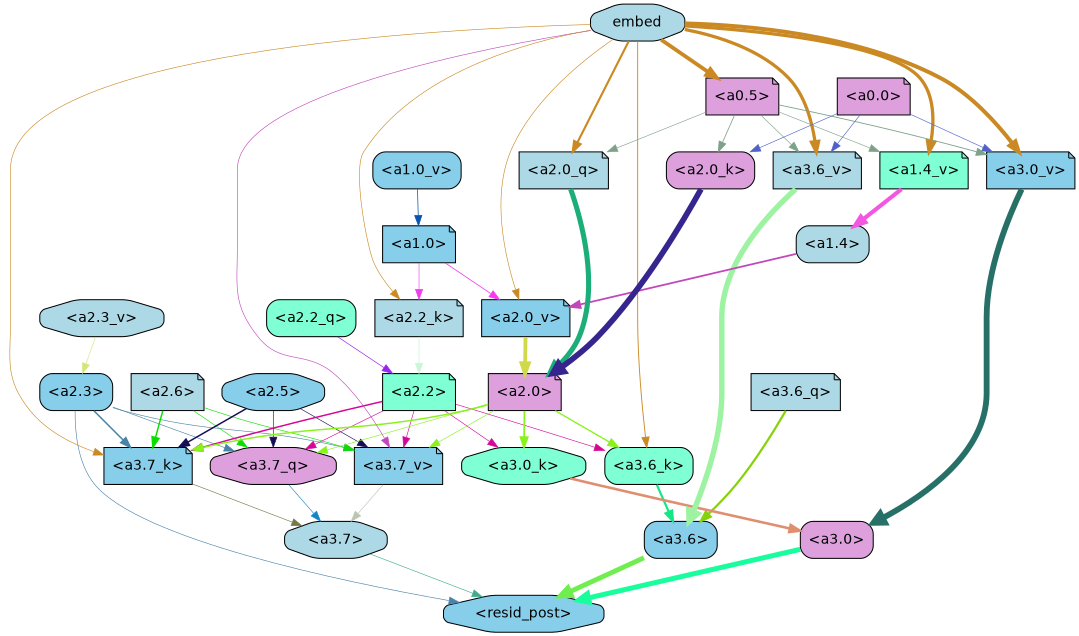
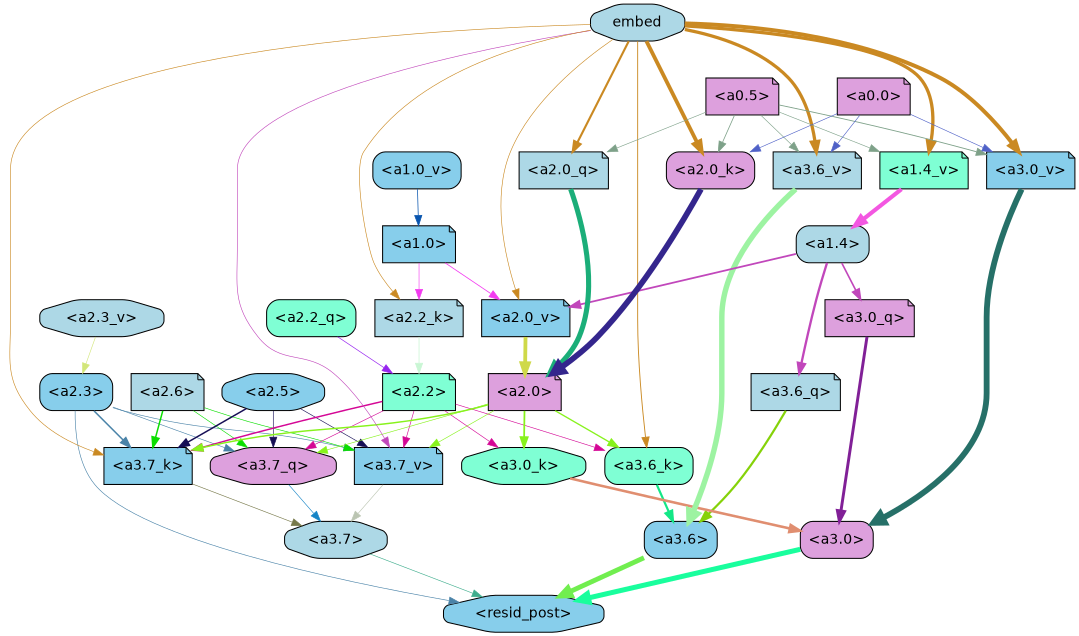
(685, 56) -> (672, 92)
none -> (813, 313)
none -> (870, 318)
